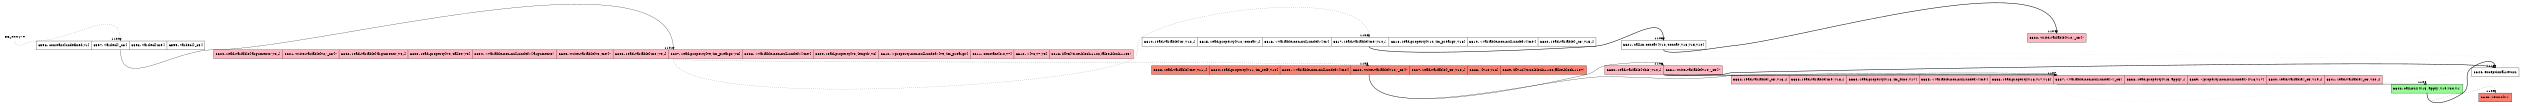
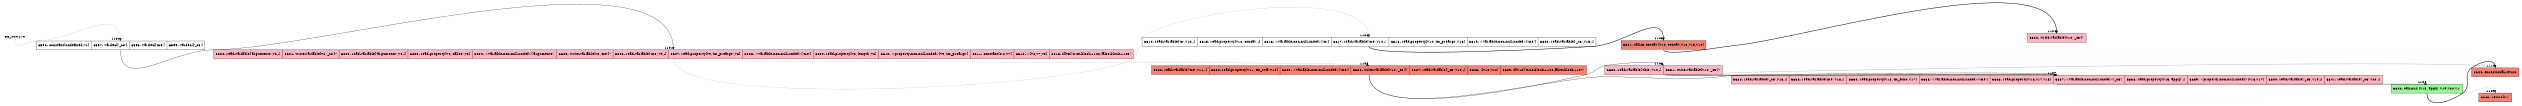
(1664, 45) -> (1664, 45)
(2078, 66) -> (2078, 66)
(2495, 72) -> (2495, 72)
